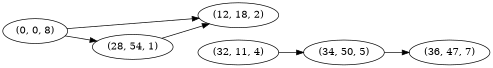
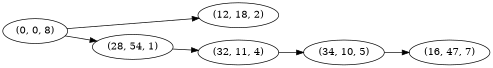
(182, 32) -> (182, 50)
(344, 52) -> (344, 52)
(450, 52) -> (450, 52)
